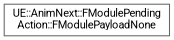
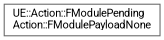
(87, 20) -> (82, 20)
